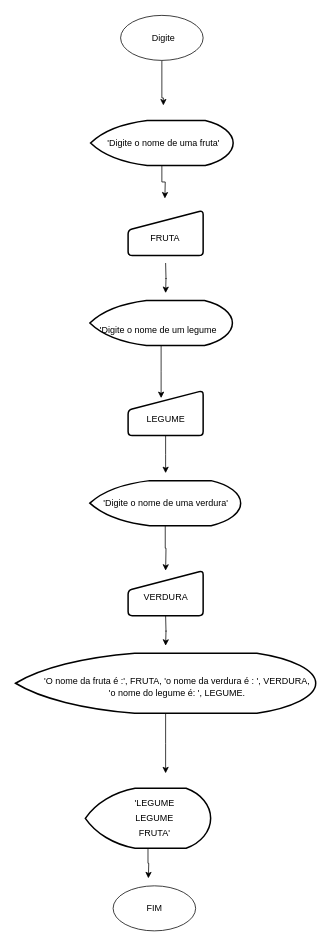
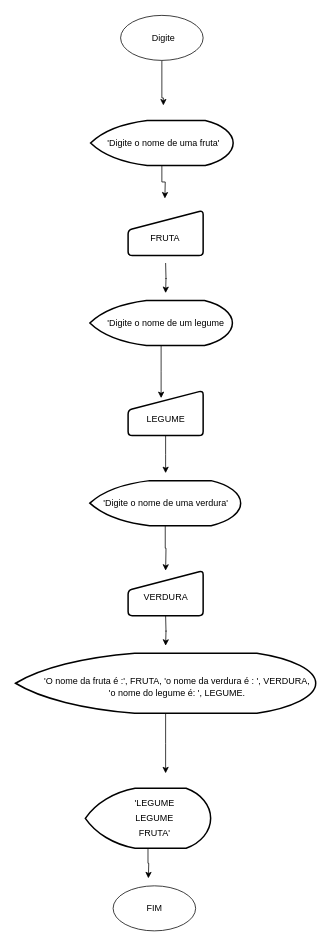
(158, 330) -> (165, 323)
